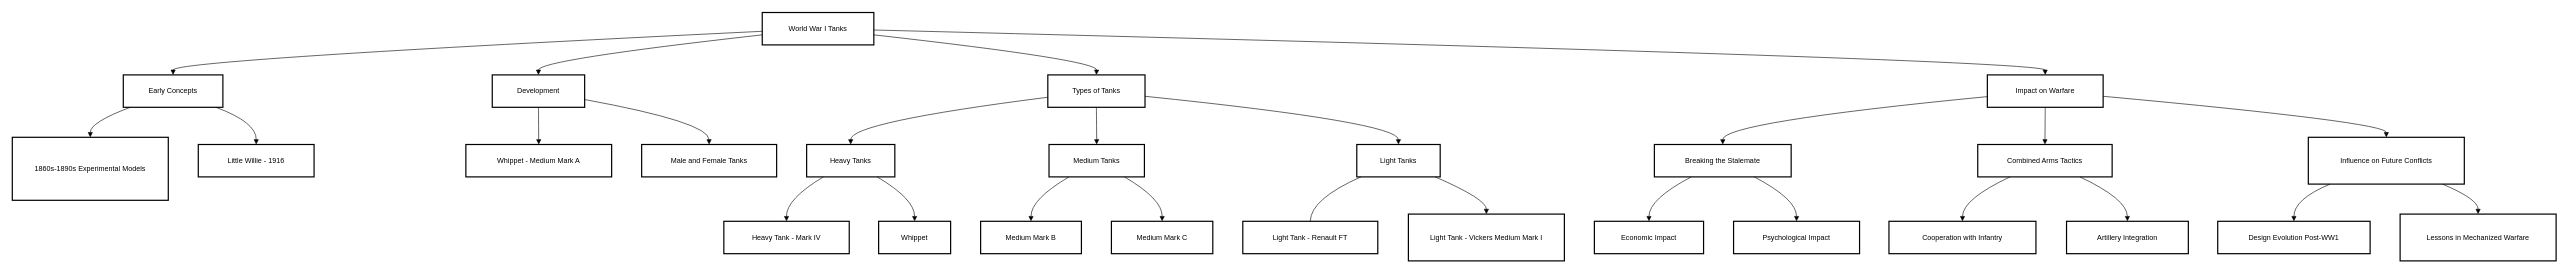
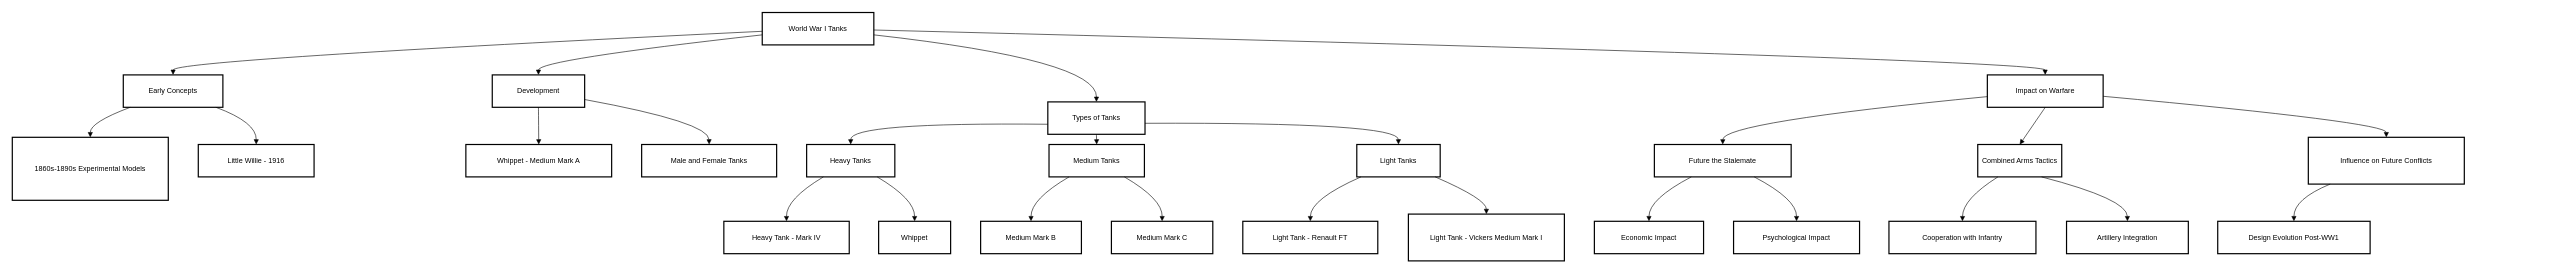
(1097, 91) -> (1097, 118)
(1723, 161) -> (1723, 161)
(2045, 161) -> (2020, 161)
(2462, 193) -> none
(1317, 206) -> (1316, 205)
(2478, 237) -> none
